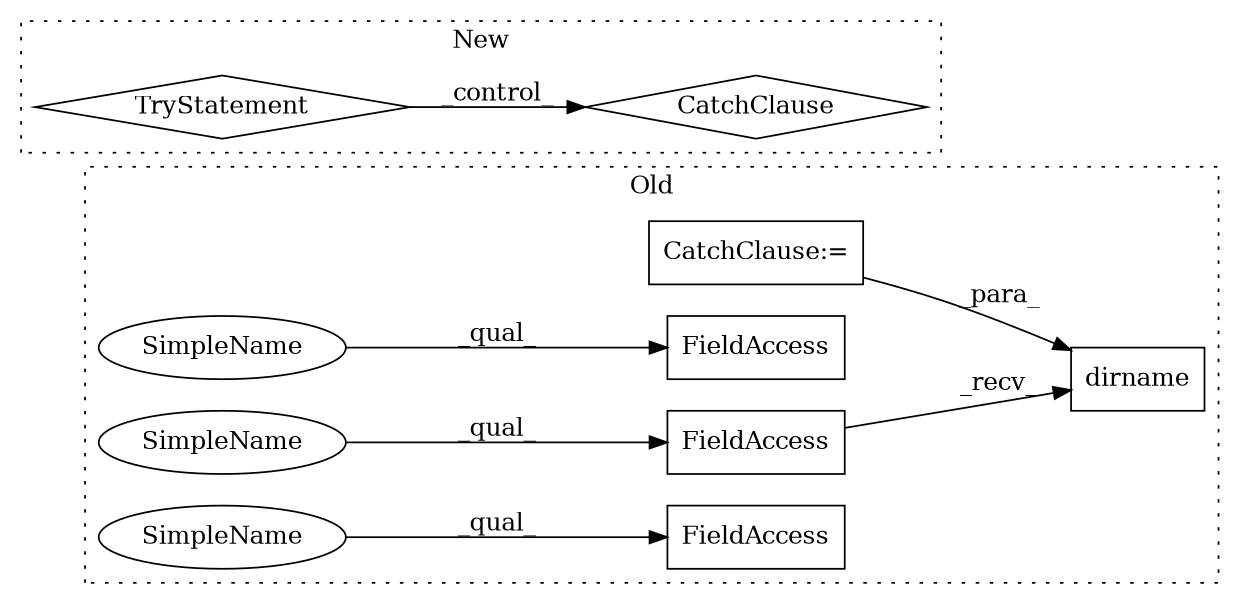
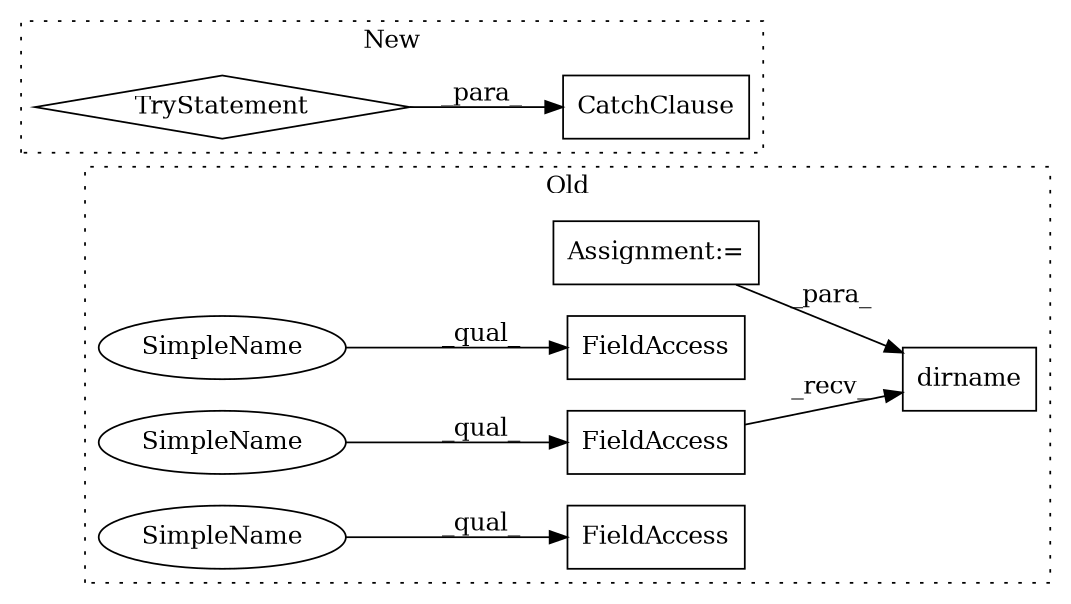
(497, 94) -> (481, 94)
(756, 107) -> (656, 107)
(756, 253) -> (656, 253)
